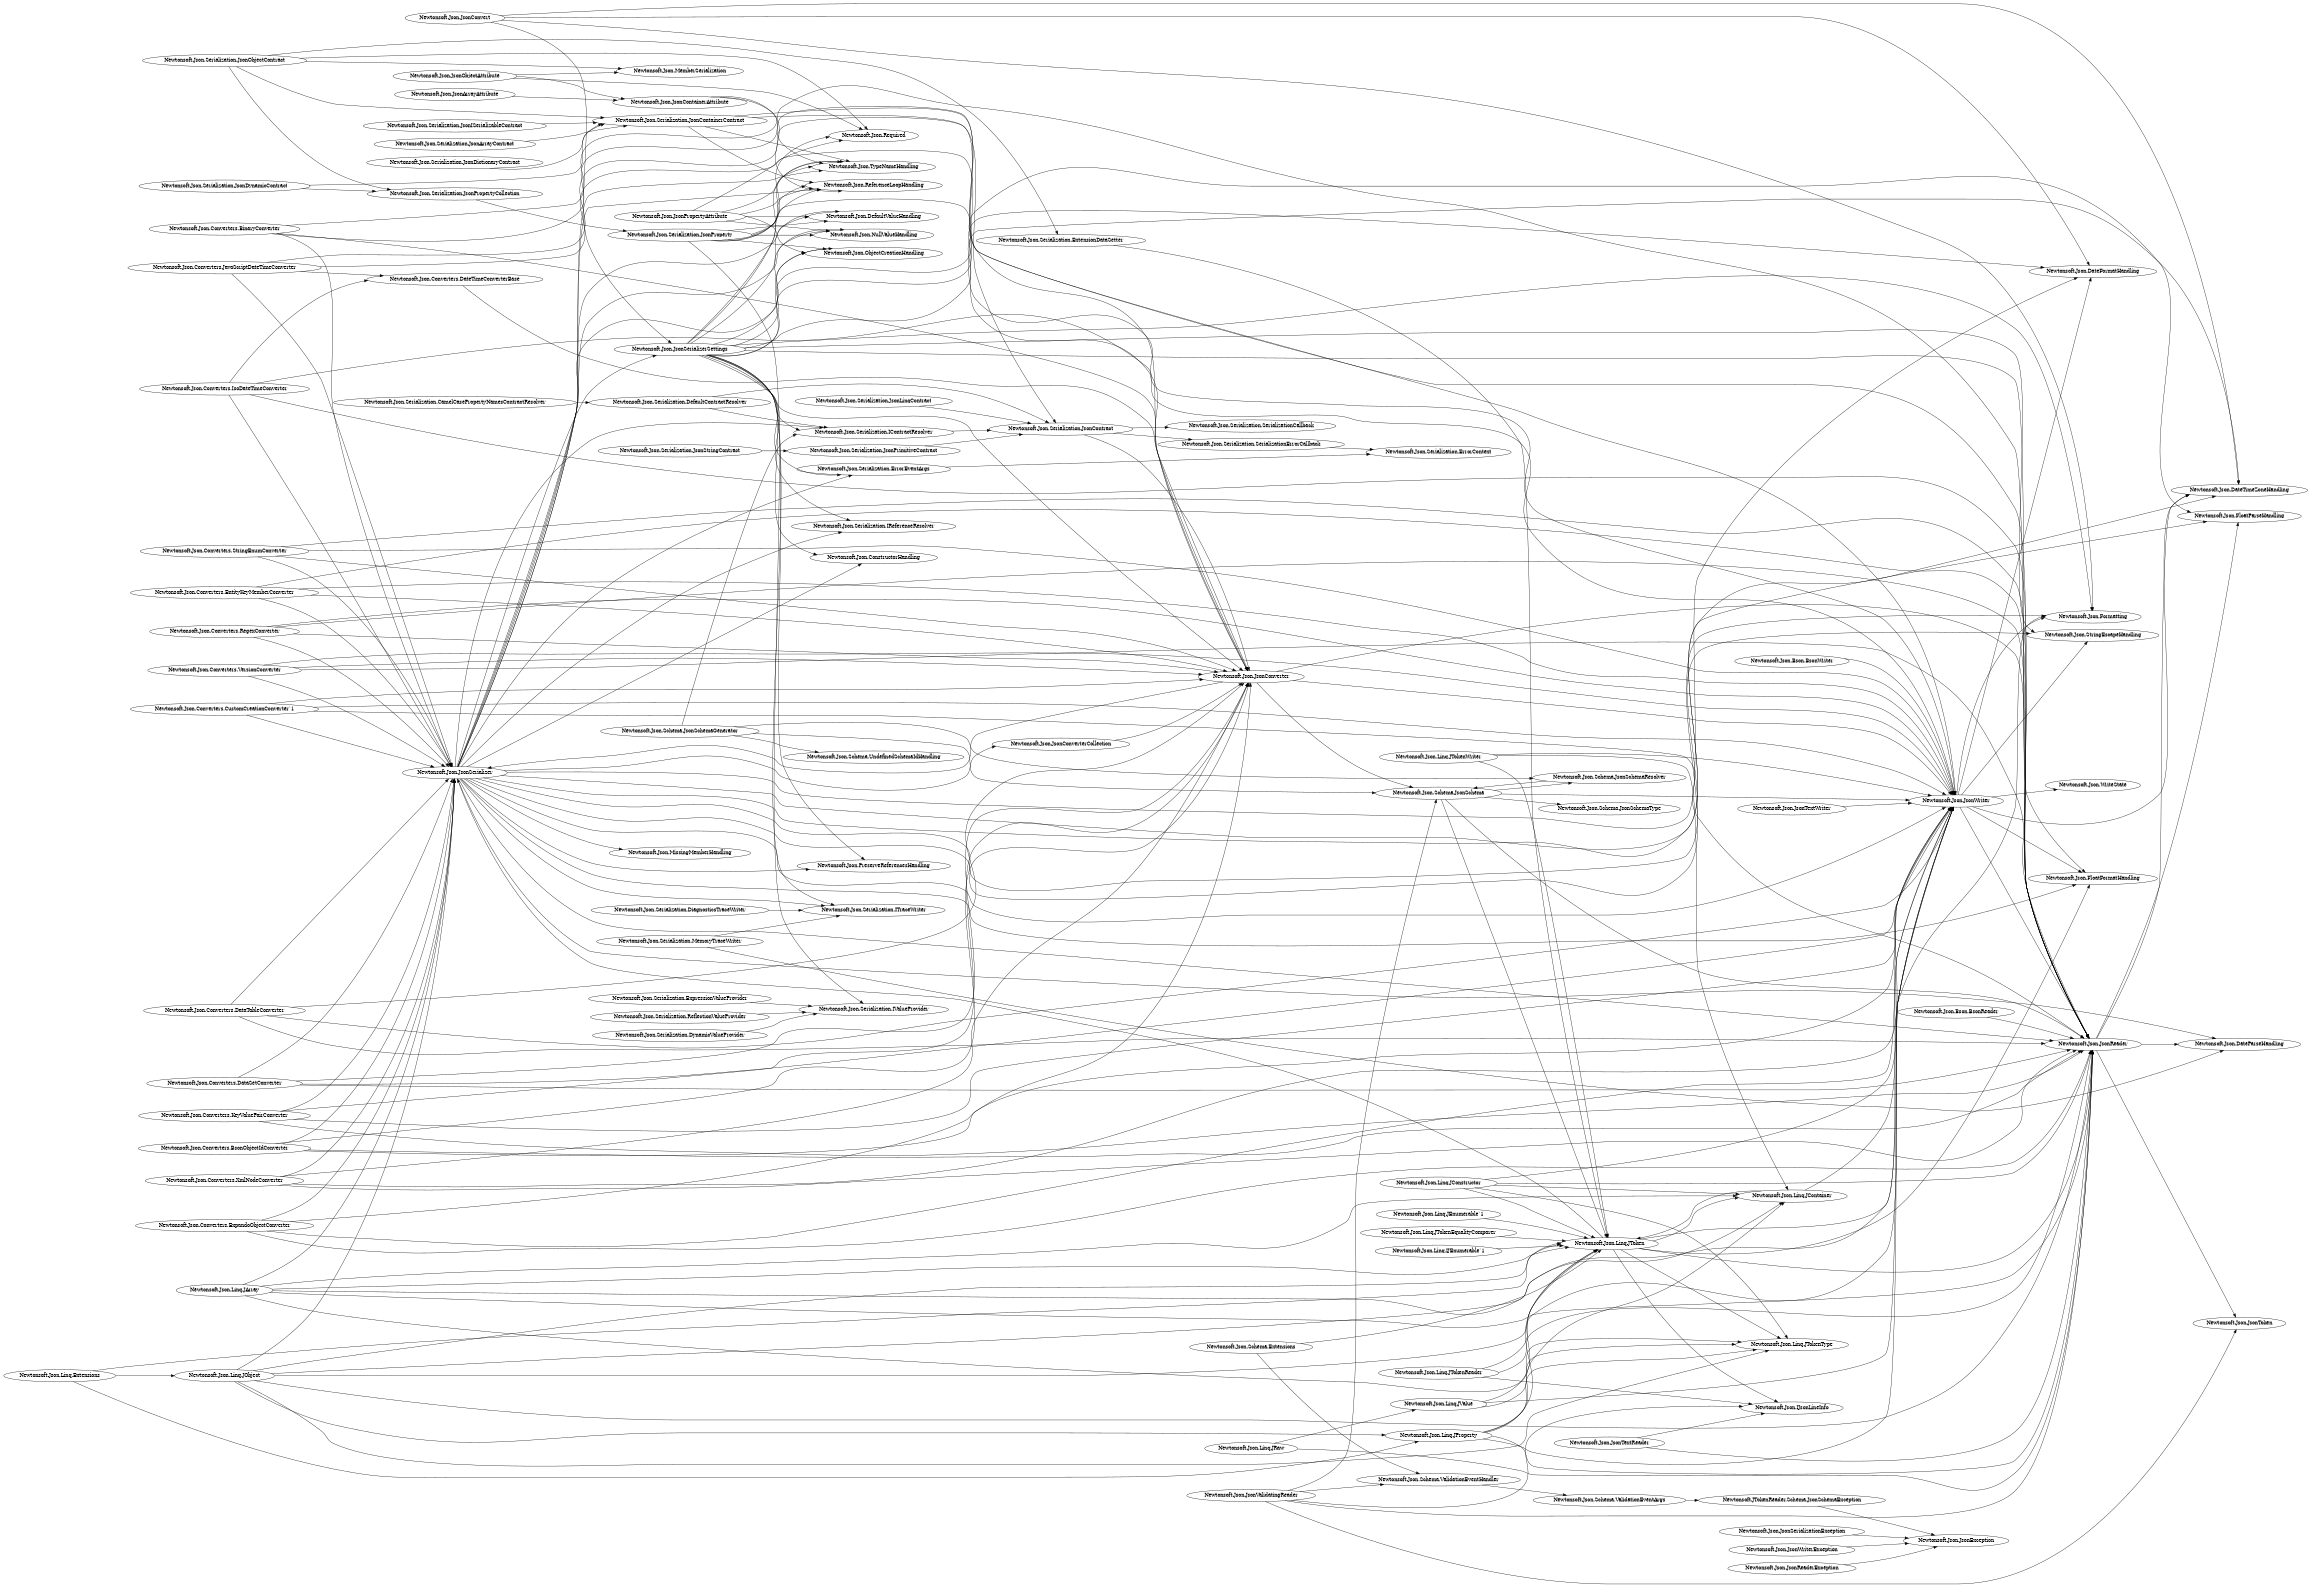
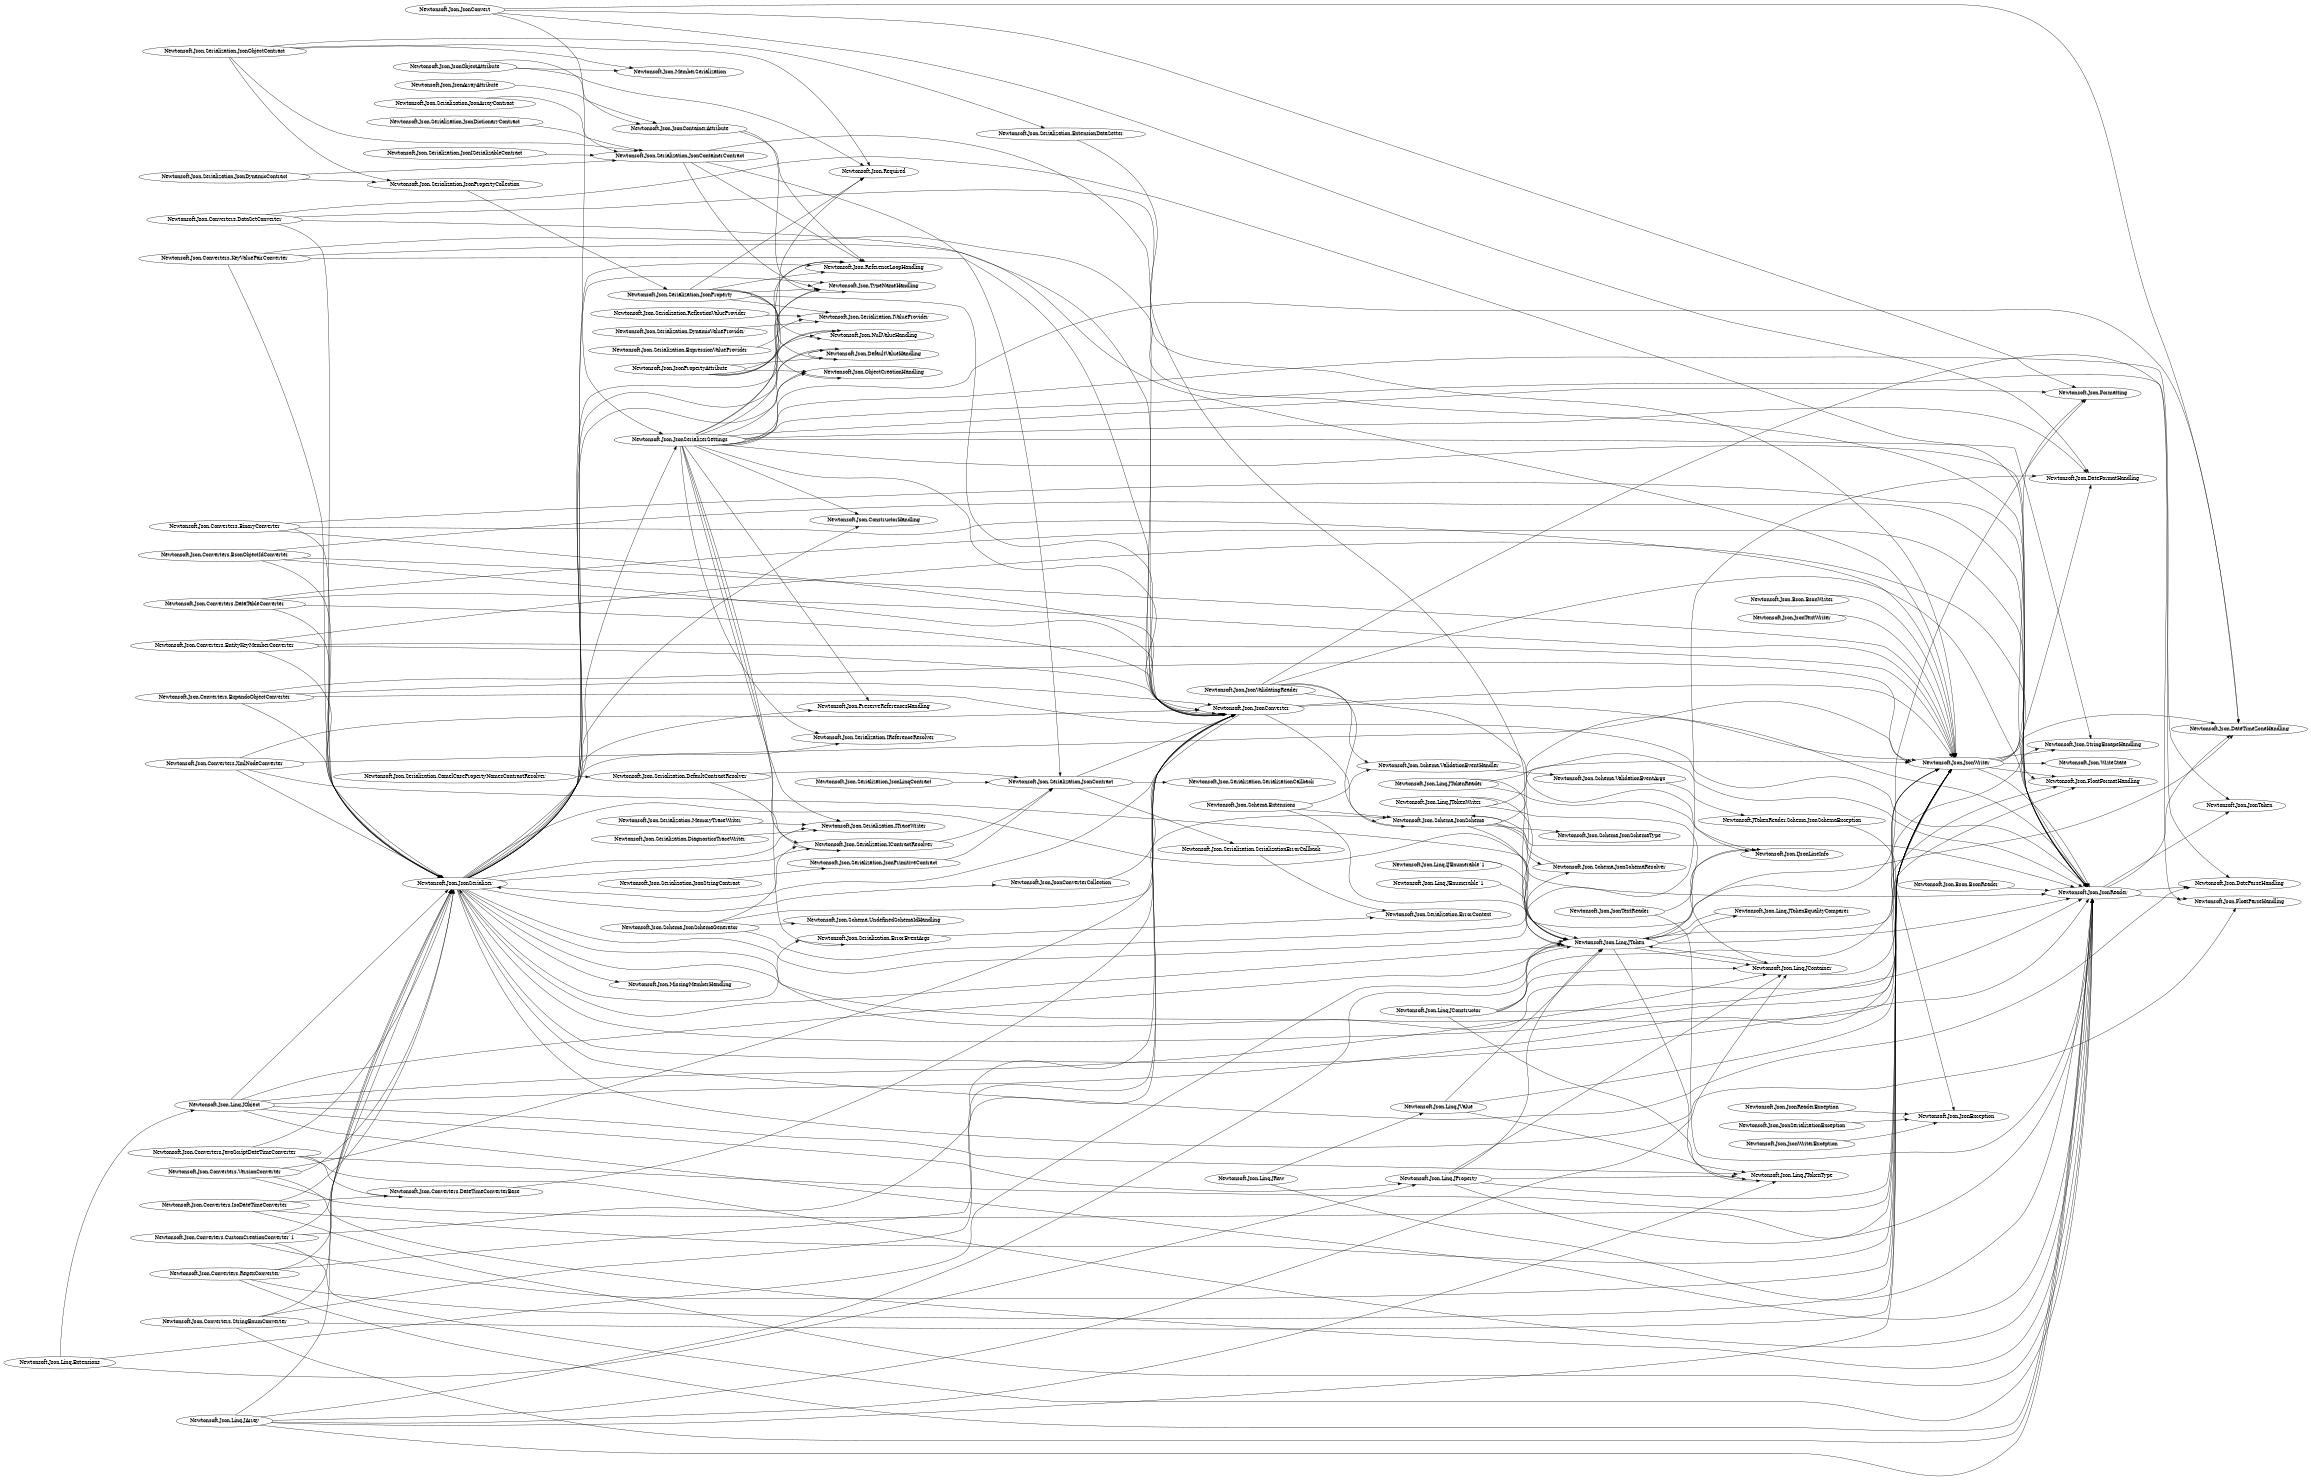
none -> (1343, 813)
(1346, 878) -> none
none -> (1695, 928)
(1425, 1067) -> (1696, 358)
